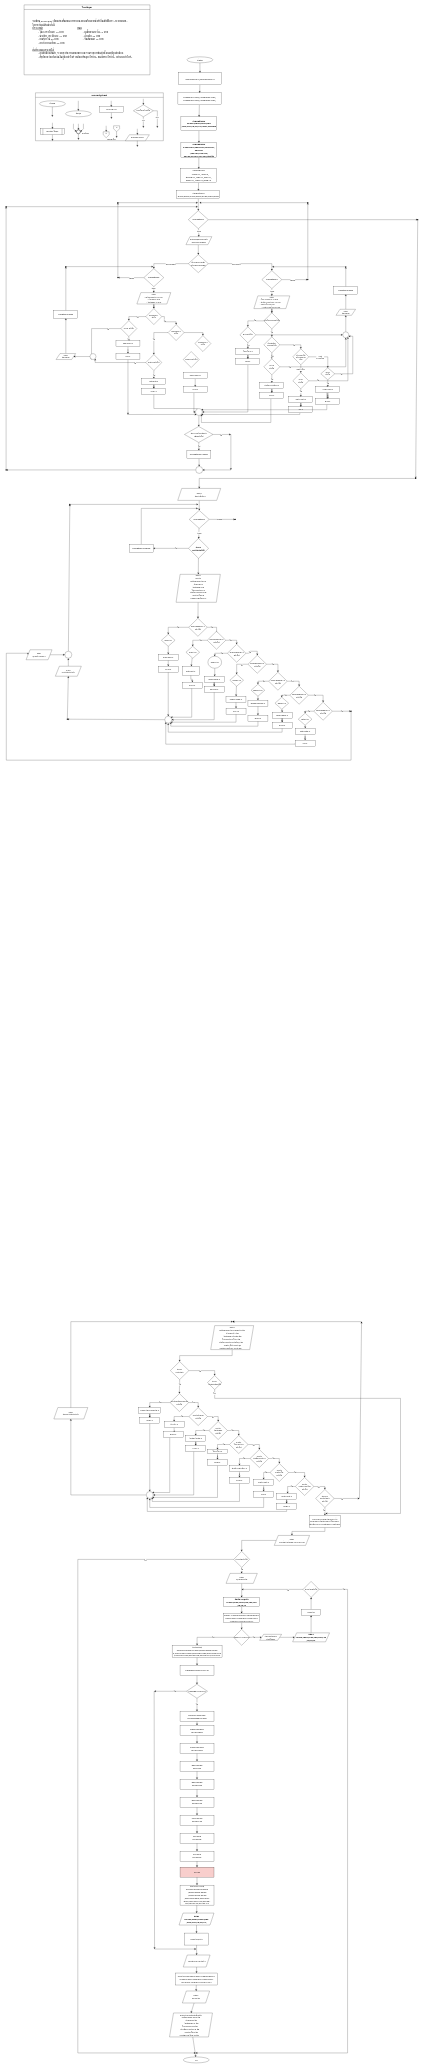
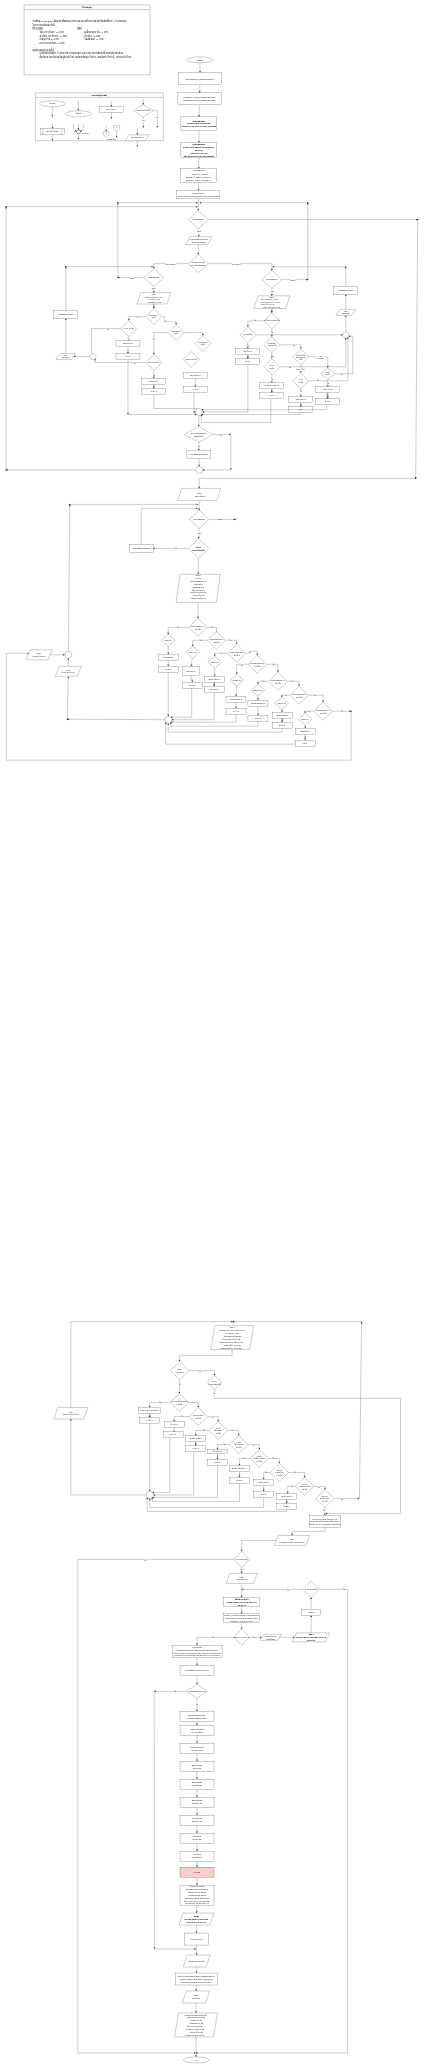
(215, 662) -> (215, 662)
(191, 2026) -> (196, 2026)
